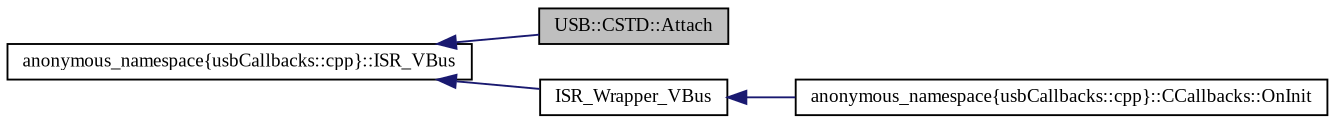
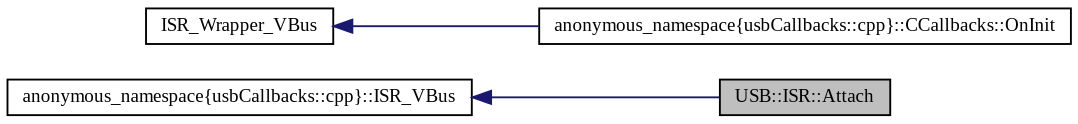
(634, 26) -> (805, 97)
(498, 85) -> none
